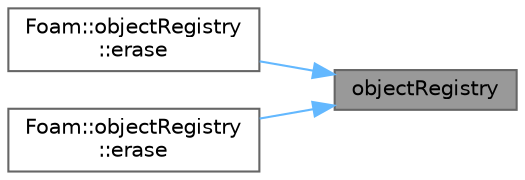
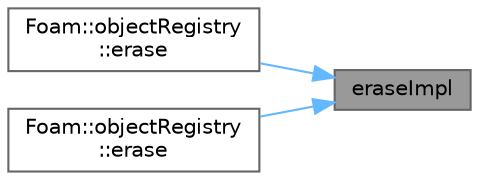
(426, 90) -> (403, 90)
